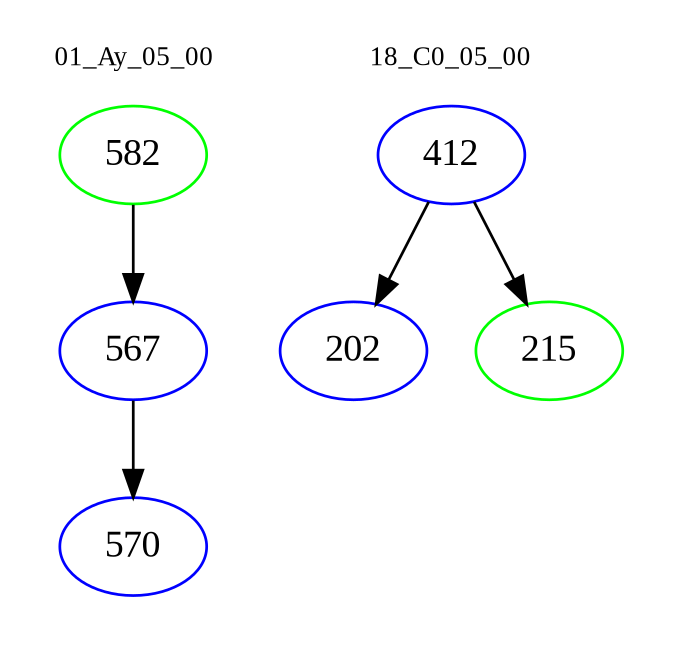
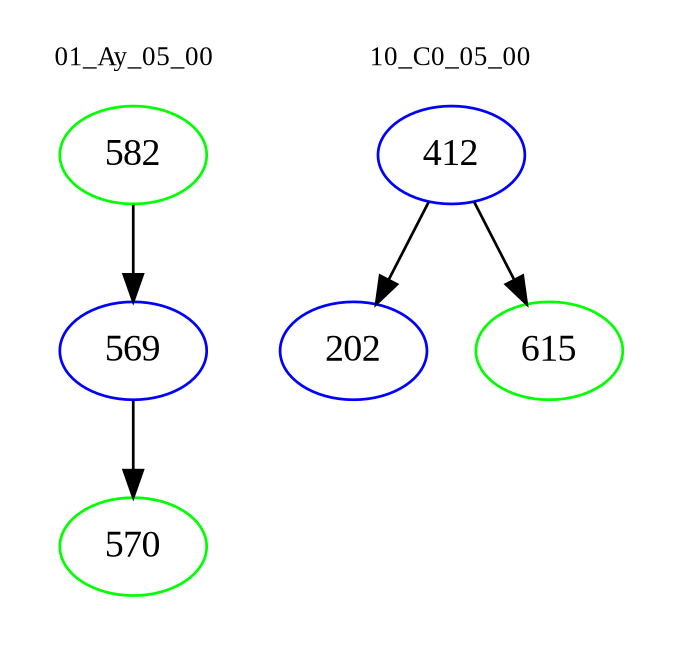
(451, 58) -> (451, 58)
(133, 351) -> (133, 351)
(549, 351) -> (549, 351)
(133, 547) -> (133, 547)
